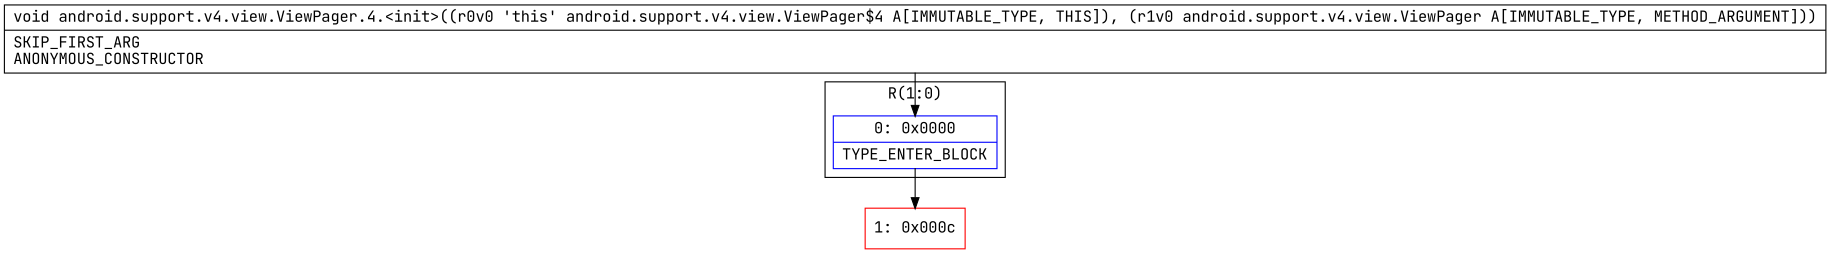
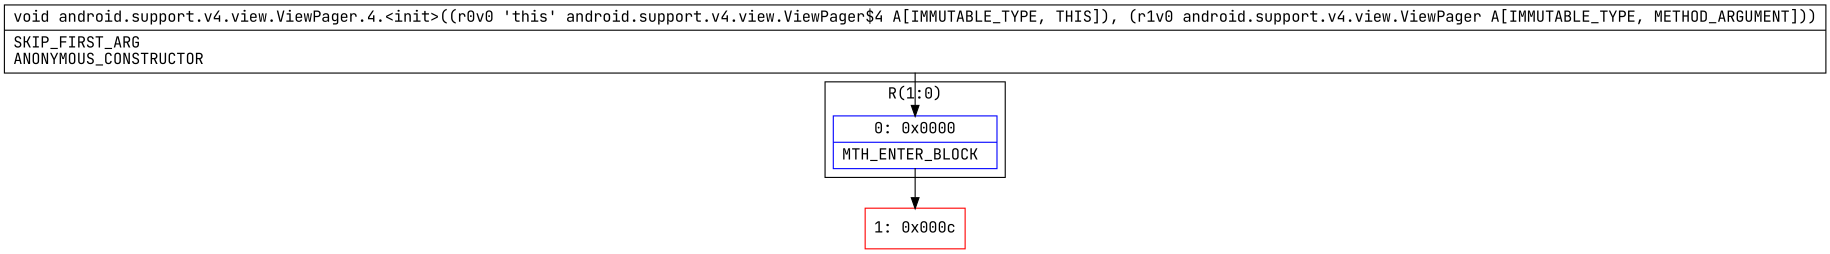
(915, 155) -> (910, 155)
